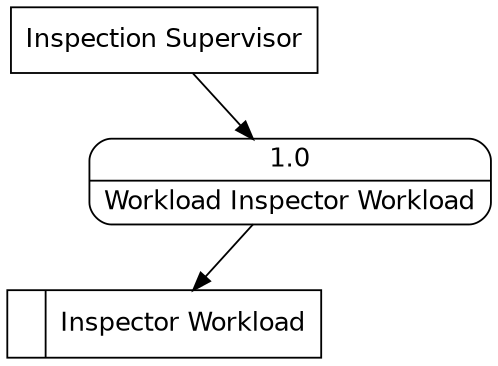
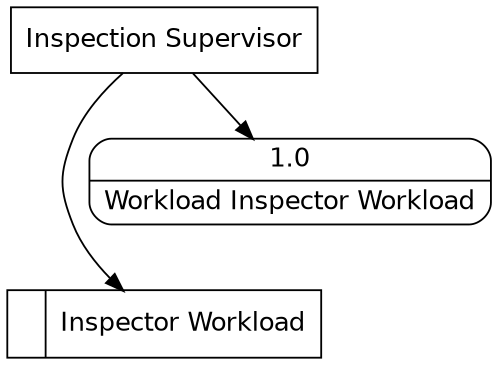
(229, 251) -> (63, 173)
